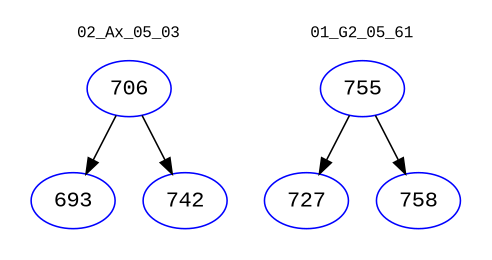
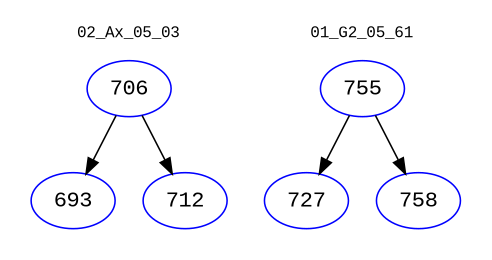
(185, 201) -> (185, 201)
